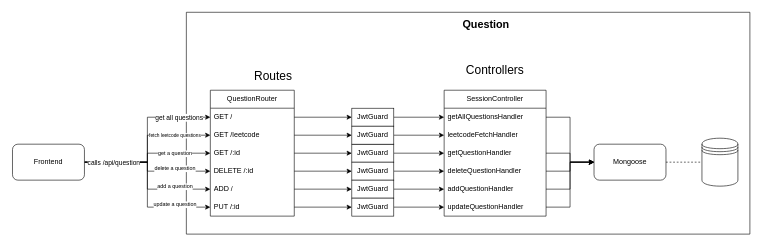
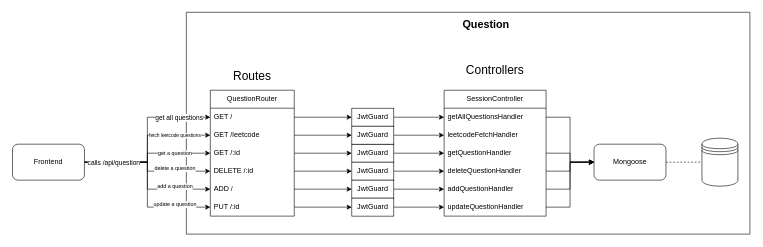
(273, 75) -> (252, 75)
